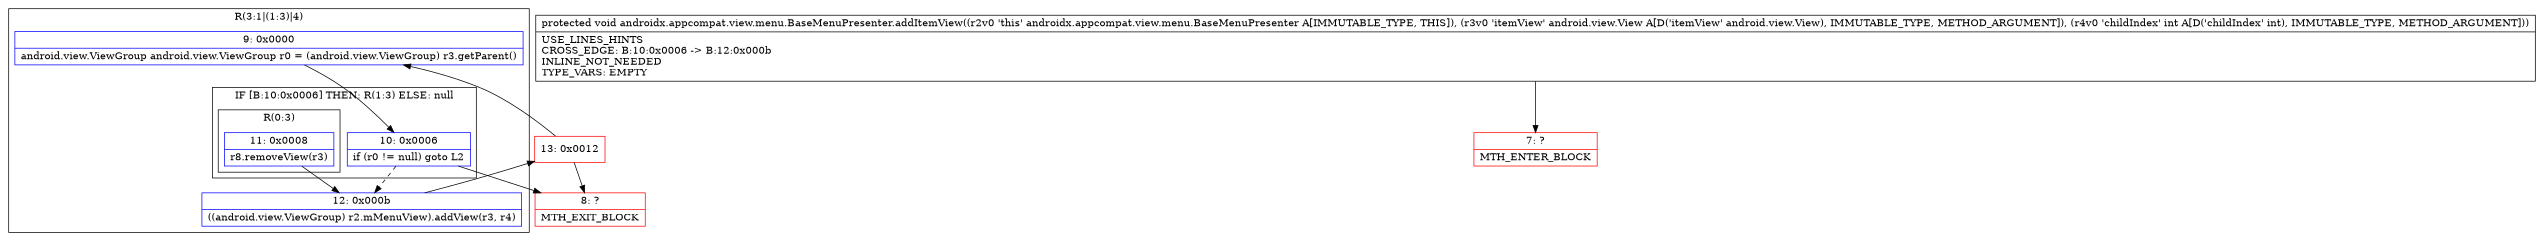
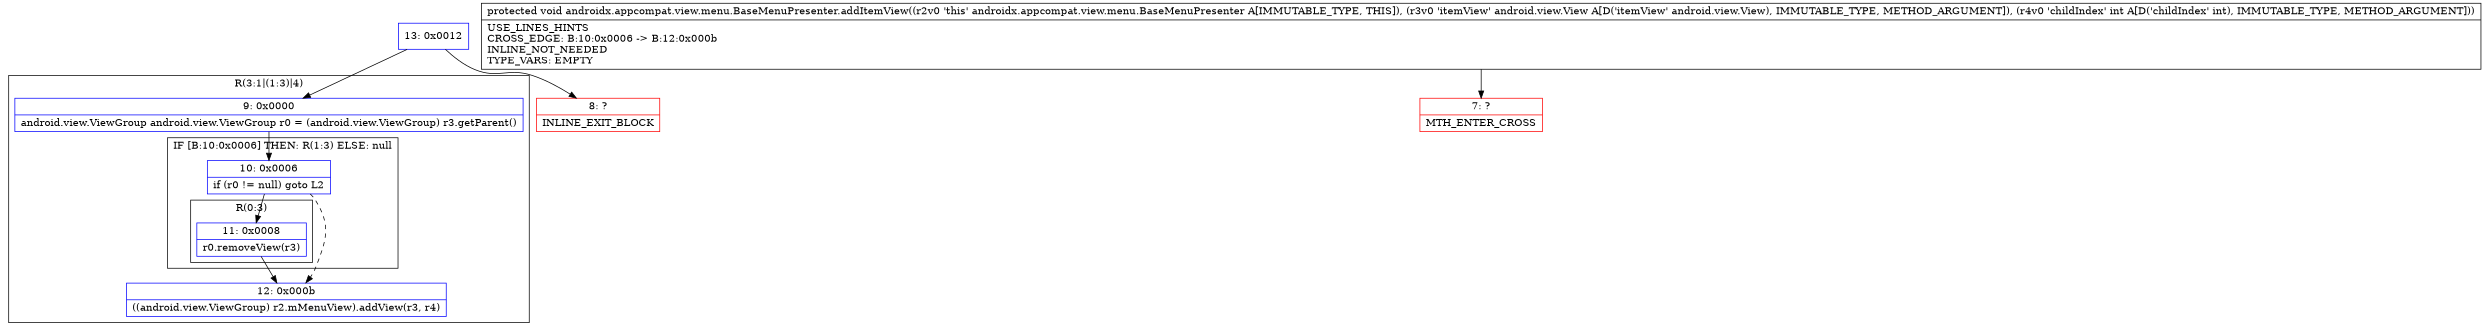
(570, 149) -> (434, 36)
(279, 157) -> (252, 248)
(1536, 157) -> (1481, 123)
(496, 178) -> (261, 205)
(463, 182) -> none
(590, 218) -> (598, 123)
